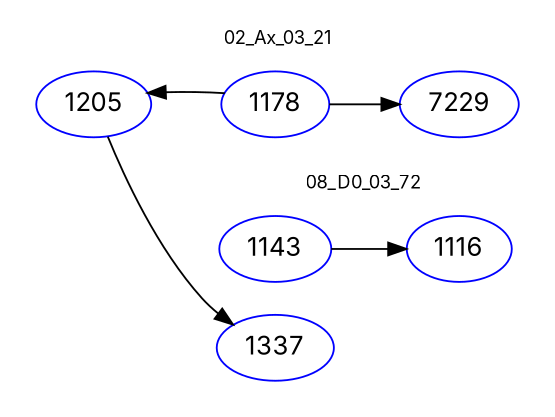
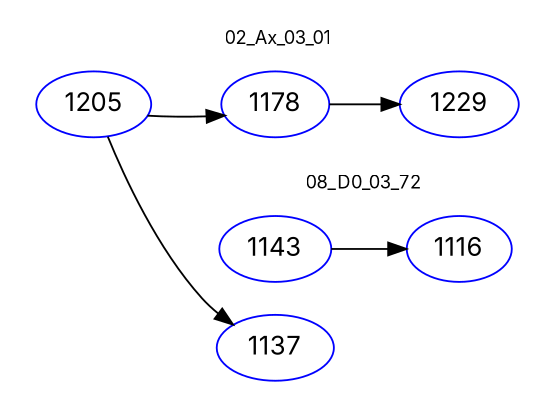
(278, 39) -> (278, 39)
(195, 92) -> (177, 117)
(459, 104) -> (459, 104)
(275, 348) -> (275, 348)
